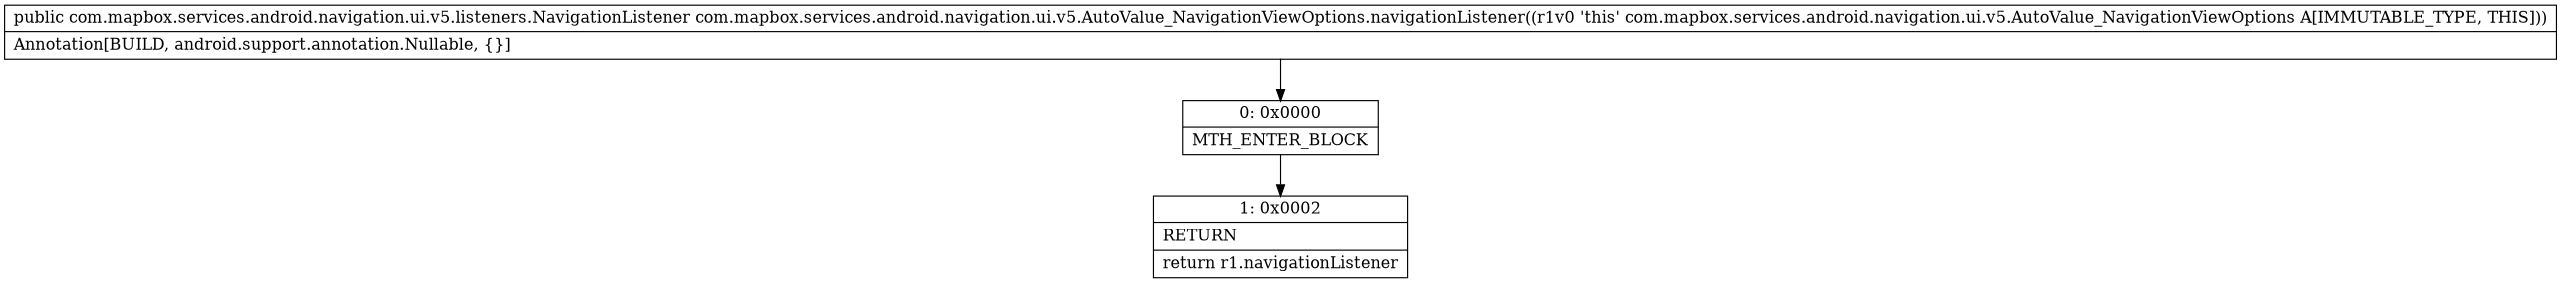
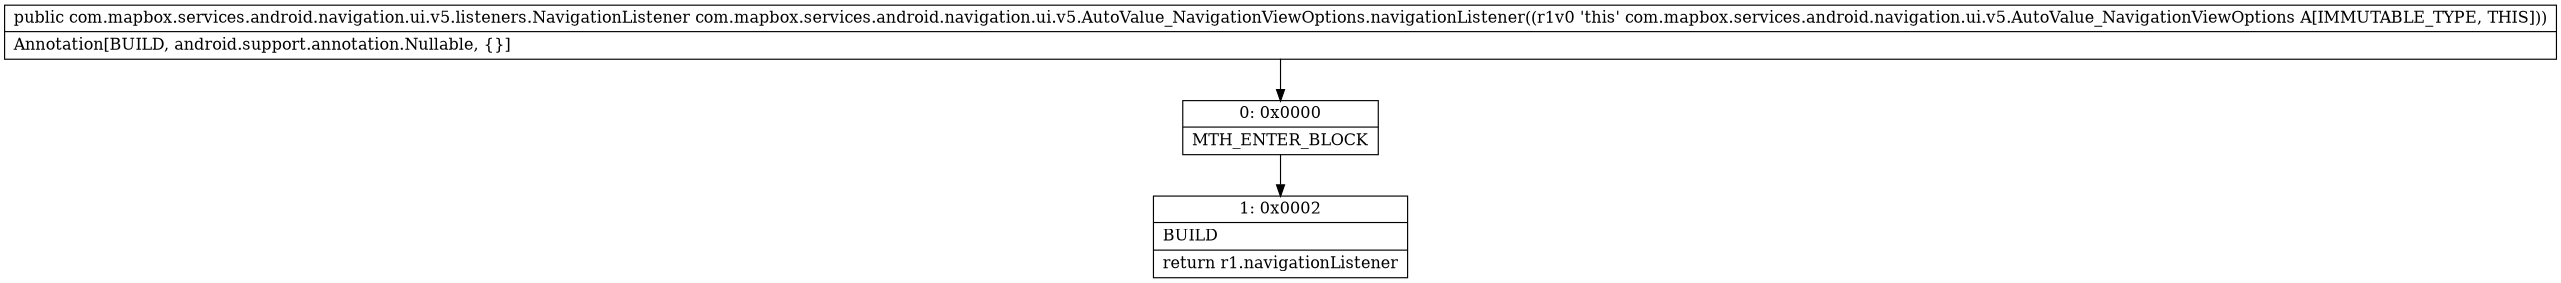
(1200, 236) -> (1191, 236)
